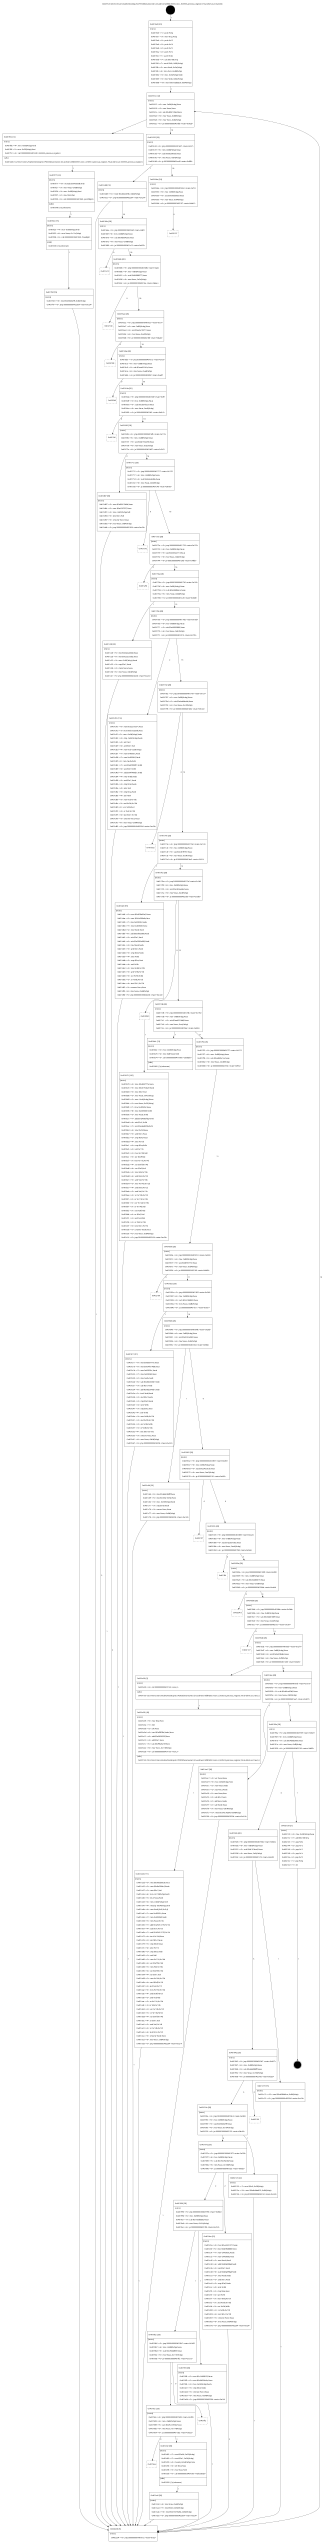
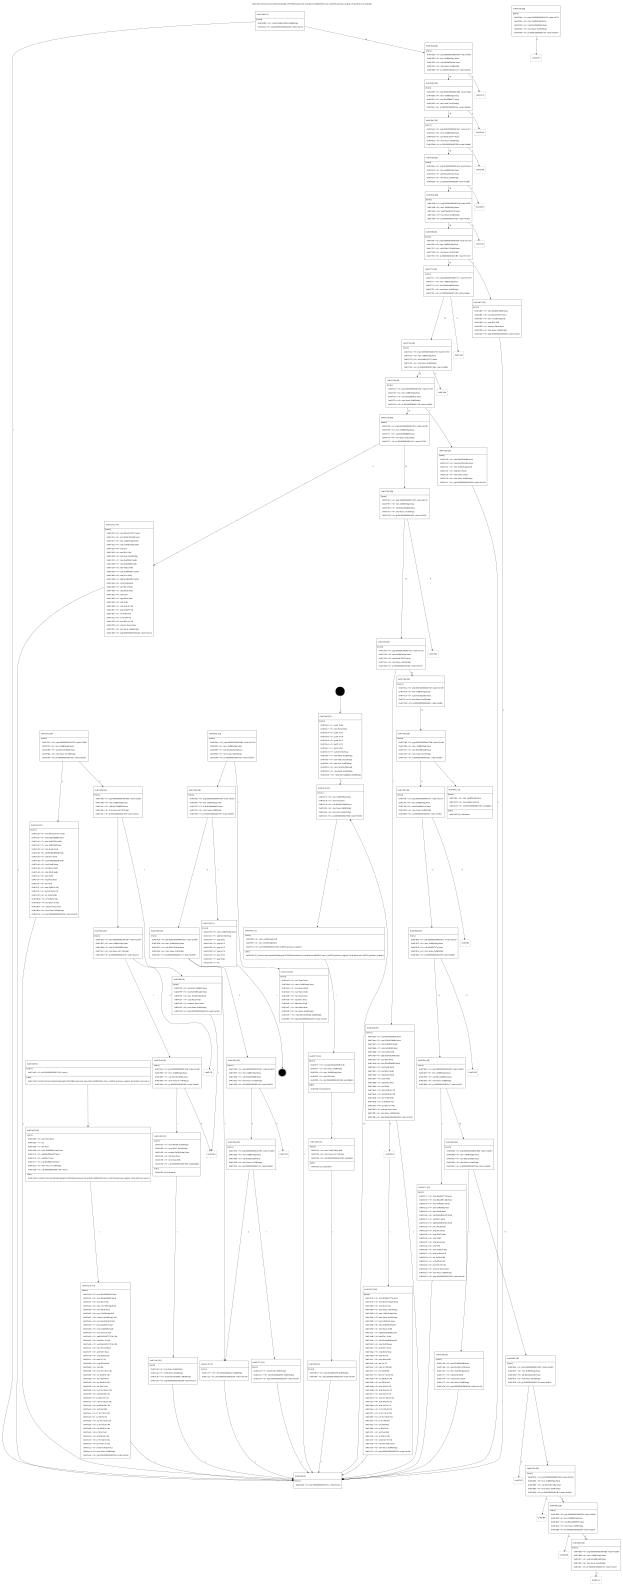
(170, 150) -> none
none -> (465, 943)
(174, 963) -> (389, 1135)
(278, 1650) -> none
(223, 2138) -> (237, 1265)
(211, 2485) -> (217, 1082)
